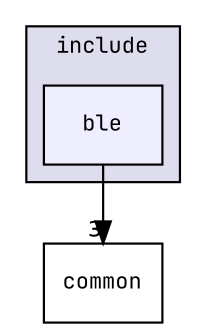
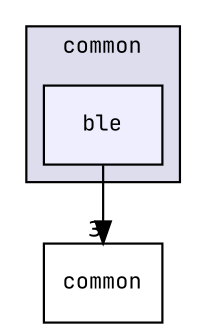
(103, 47) -> (103, 47)
